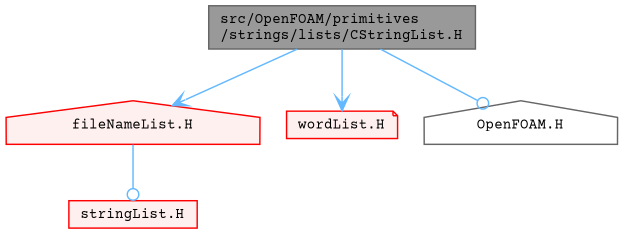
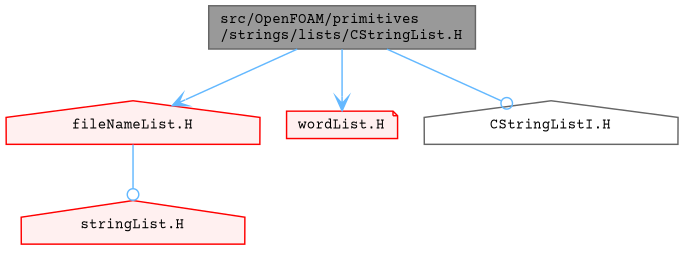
(521, 125) -> (551, 125)
(133, 214) -> (133, 225)
